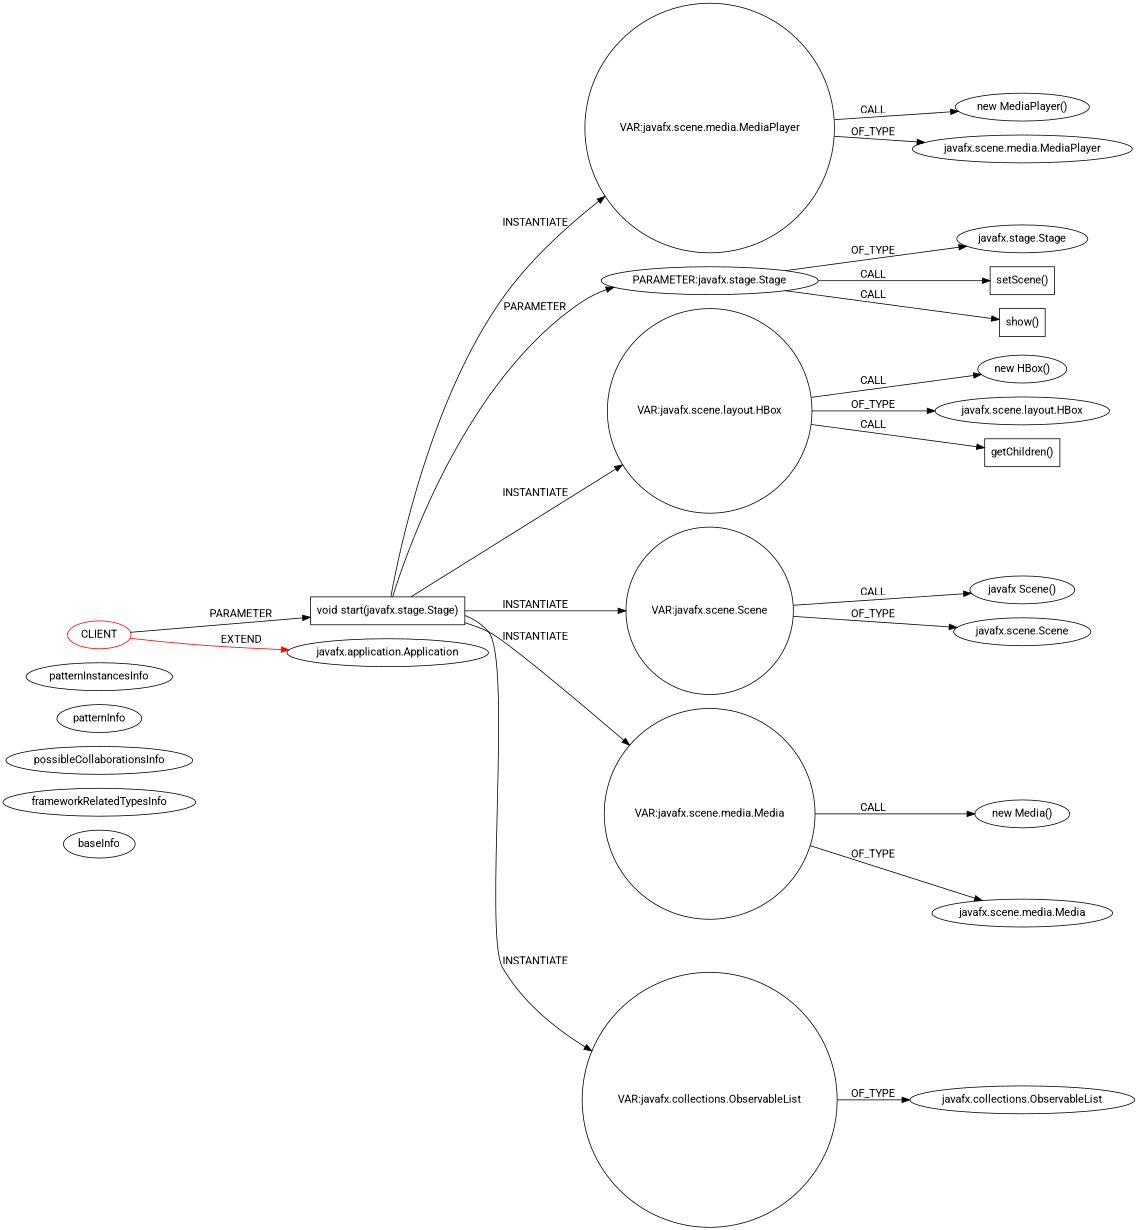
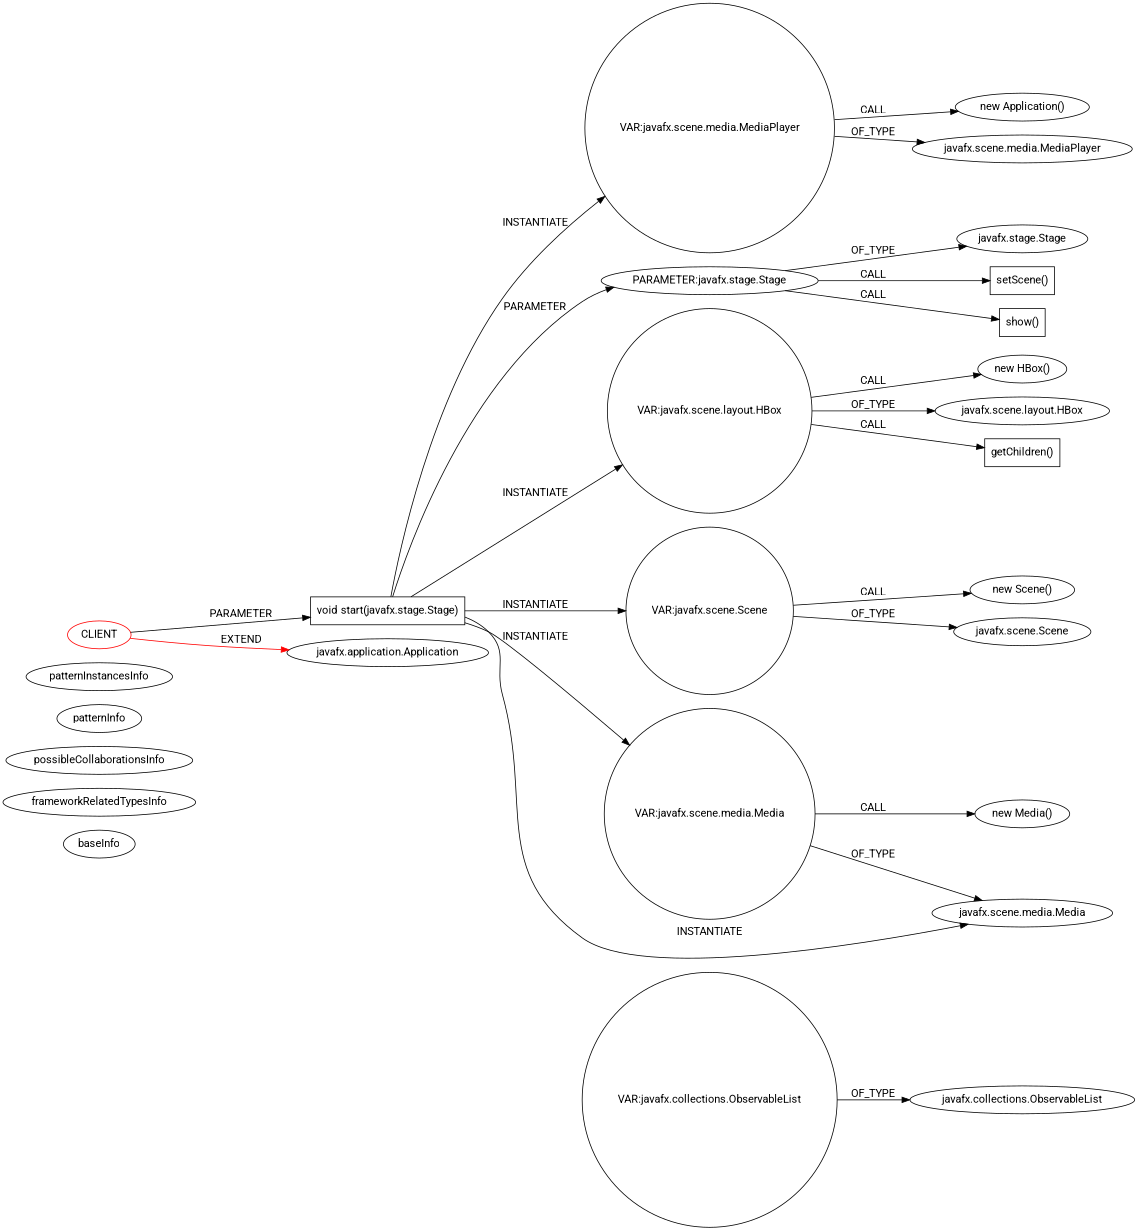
(1022, 107) -> (1022, 107)
(1022, 590) -> (1022, 590)
(496, 843) -> (593, 943)
